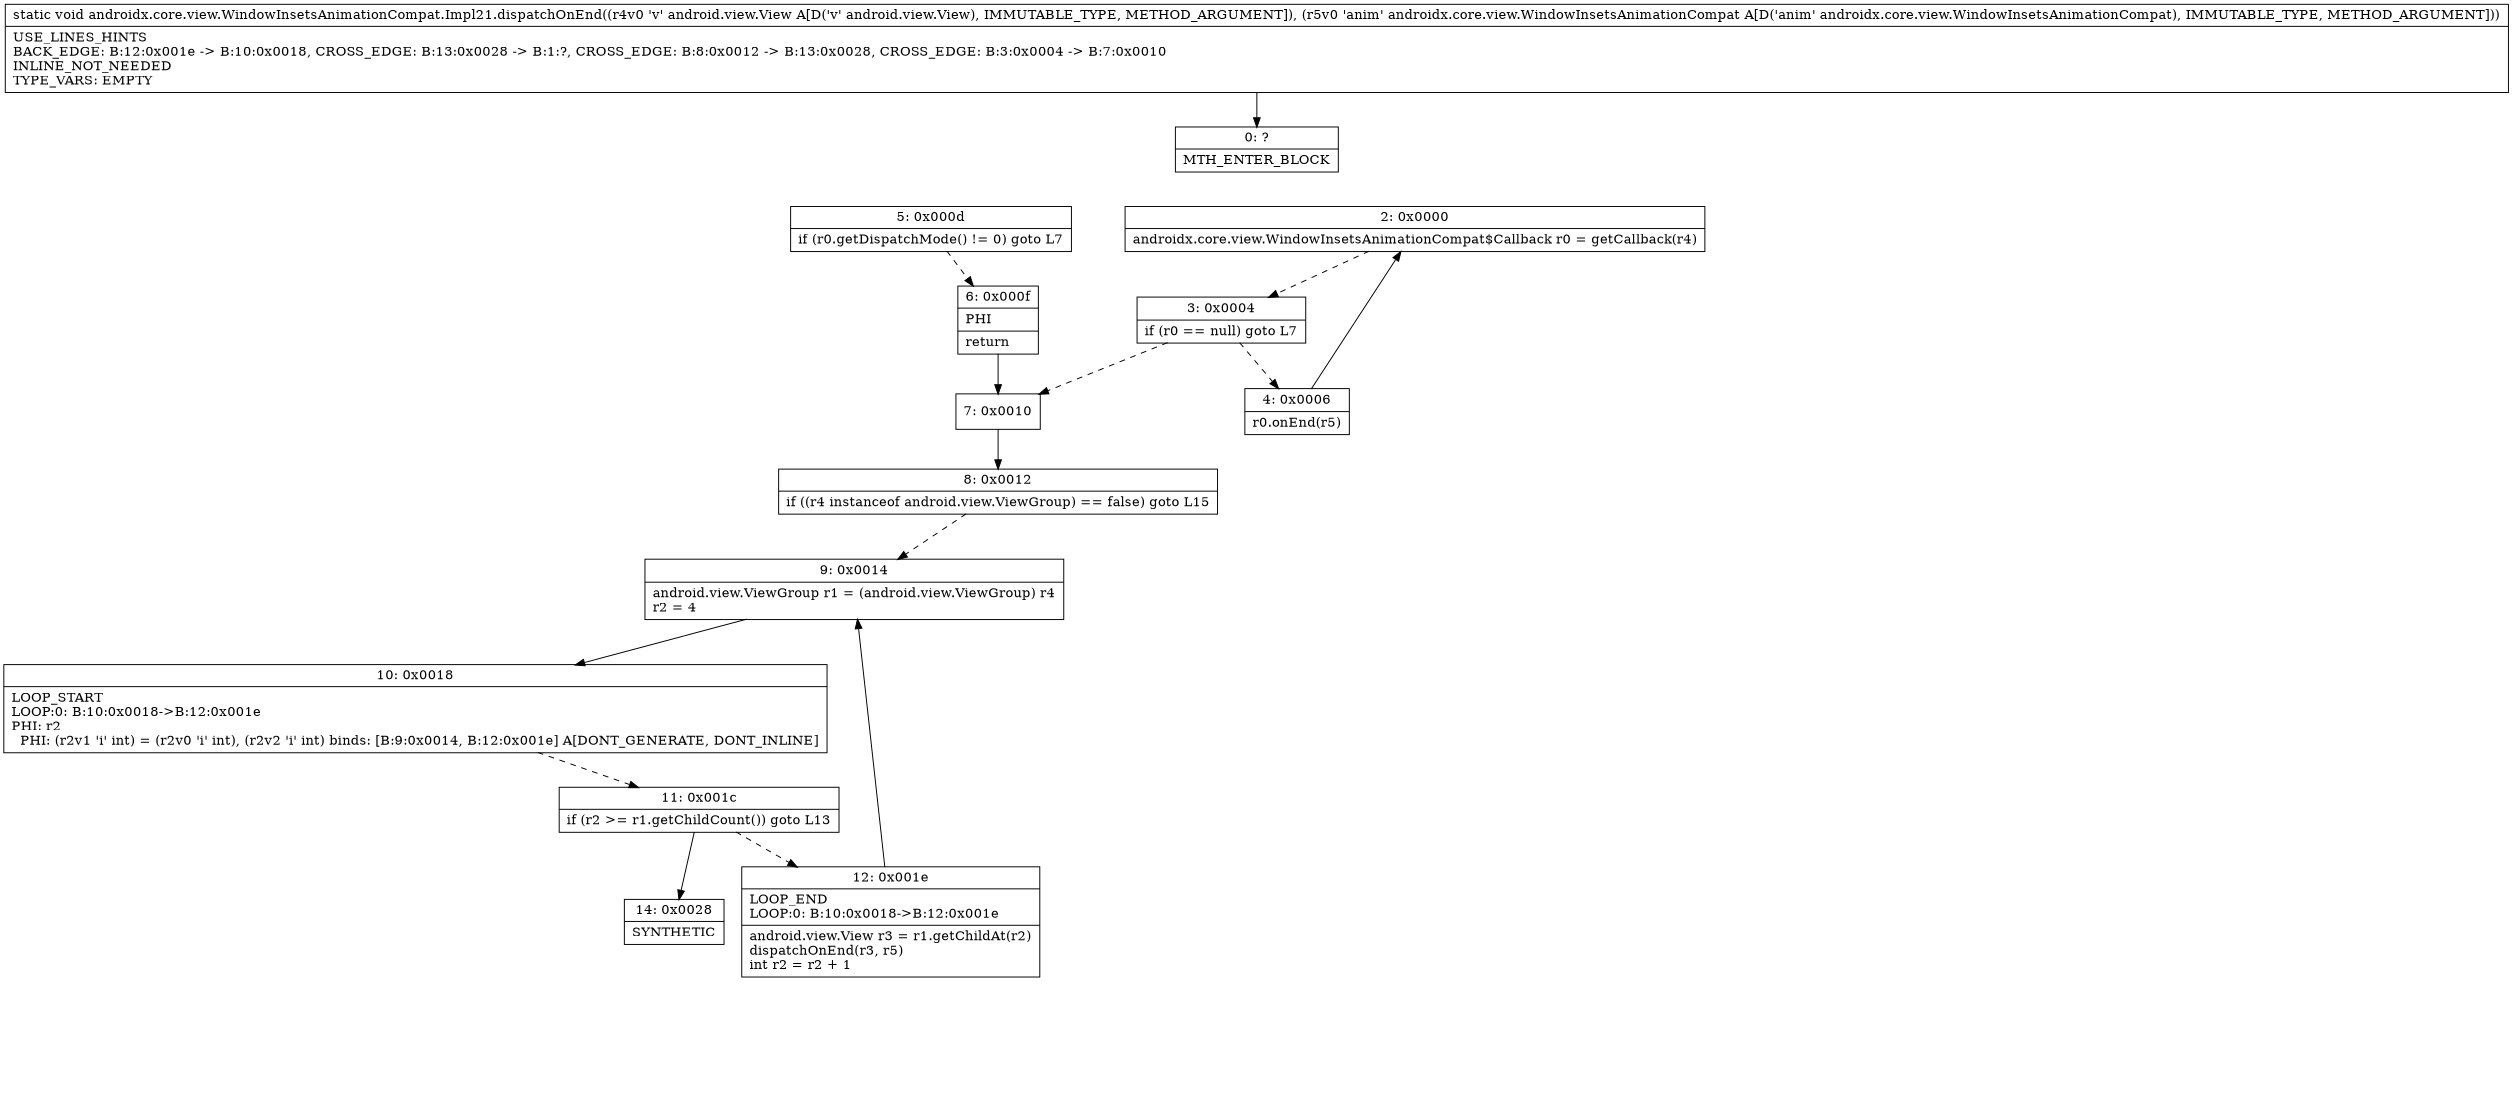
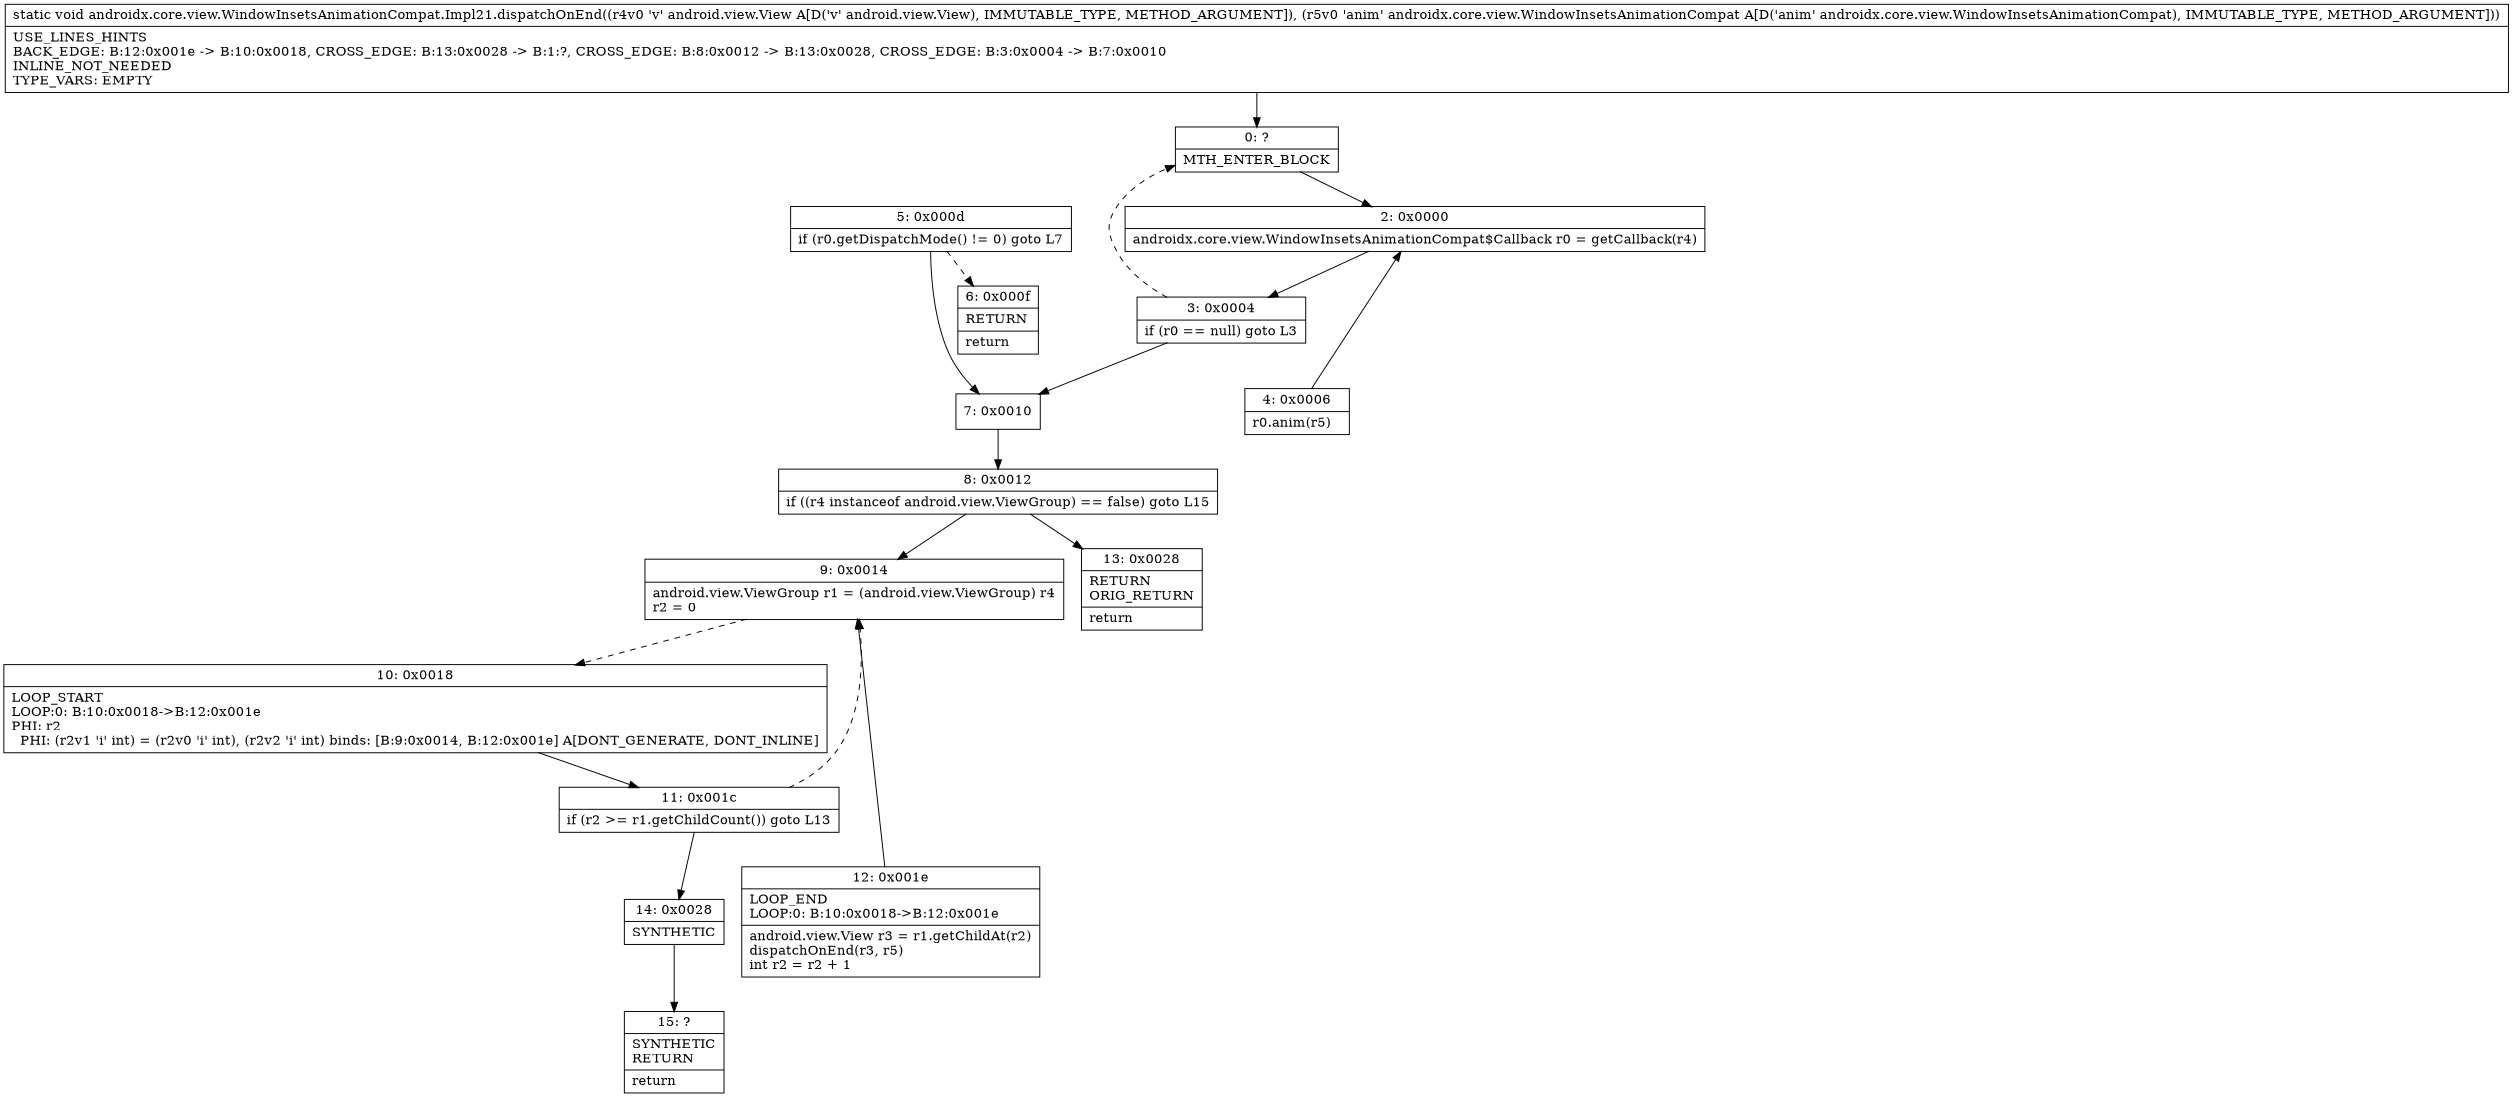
none -> (1332, 187)
(1323, 272) -> (1323, 272)
(979, 319) -> (997, 319)
(1221, 331) -> (1221, 331)
(1256, 362) -> (1110, 232)
(1108, 367) -> (1108, 367)
(998, 369) -> (939, 323)
(1297, 423) -> (1292, 423)
(936, 534) -> (936, 534)
none -> (1142, 589)
(675, 608) -> (675, 608)
(666, 641) -> (666, 641)
(584, 768) -> (584, 768)
(763, 847) -> (851, 722)
none -> (674, 1052)
